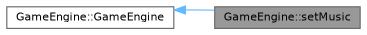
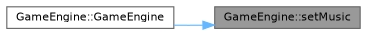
(200, 10) -> (188, 25)
